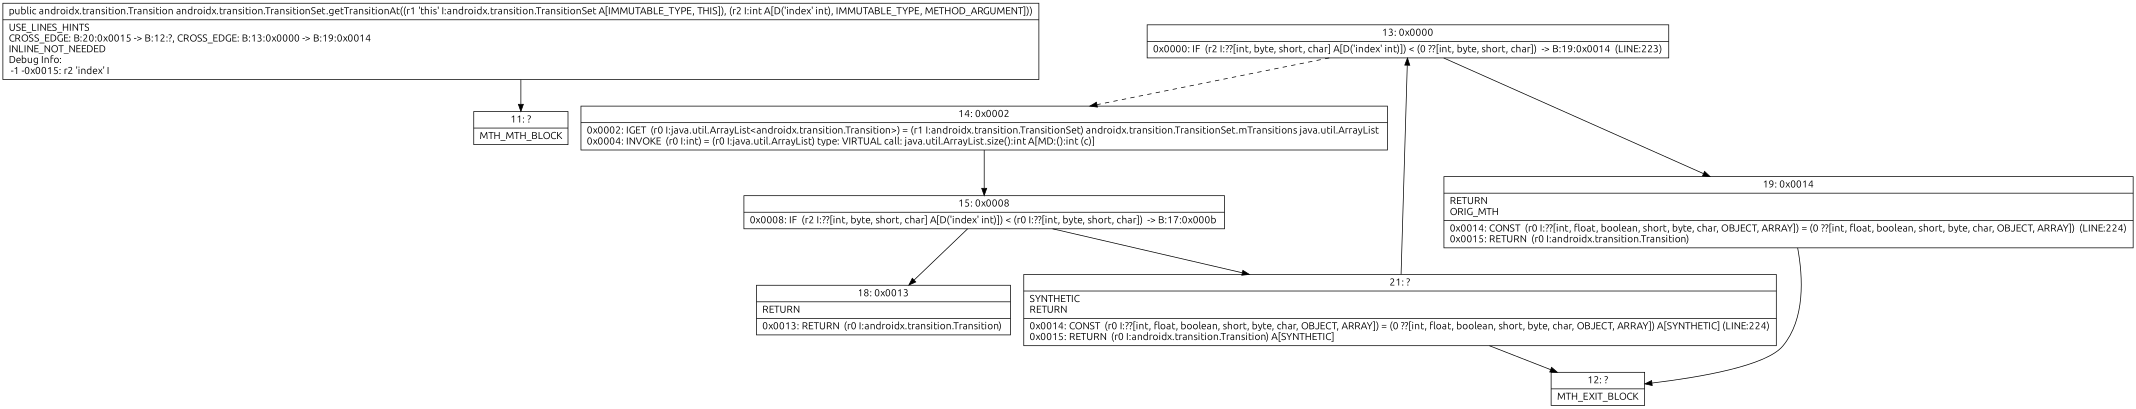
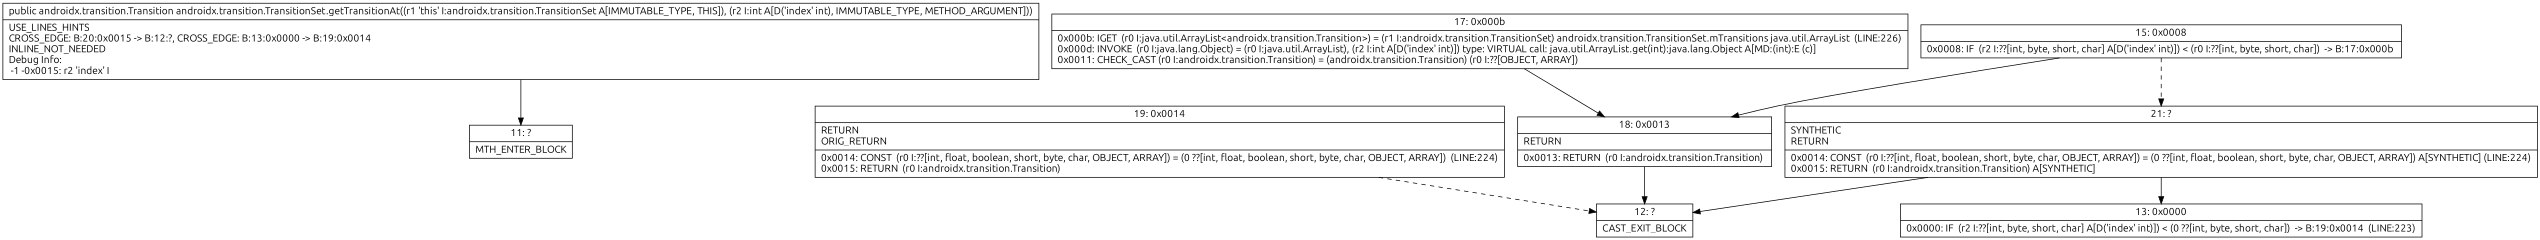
none -> (1480, 41)
(1574, 116) -> none
(984, 128) -> none
(521, 136) -> (521, 150)
none -> (1645, 182)
(1475, 212) -> (854, 141)
(1147, 251) -> (2161, 78)
(1768, 356) -> (1484, 194)
(1598, 397) -> (1645, 228)
